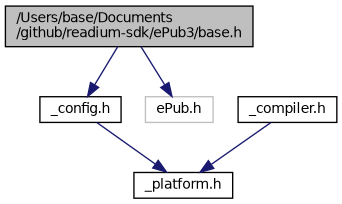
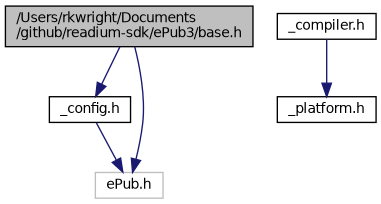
(129, 26) -> (129, 26)
(126, 143) -> (106, 141)
